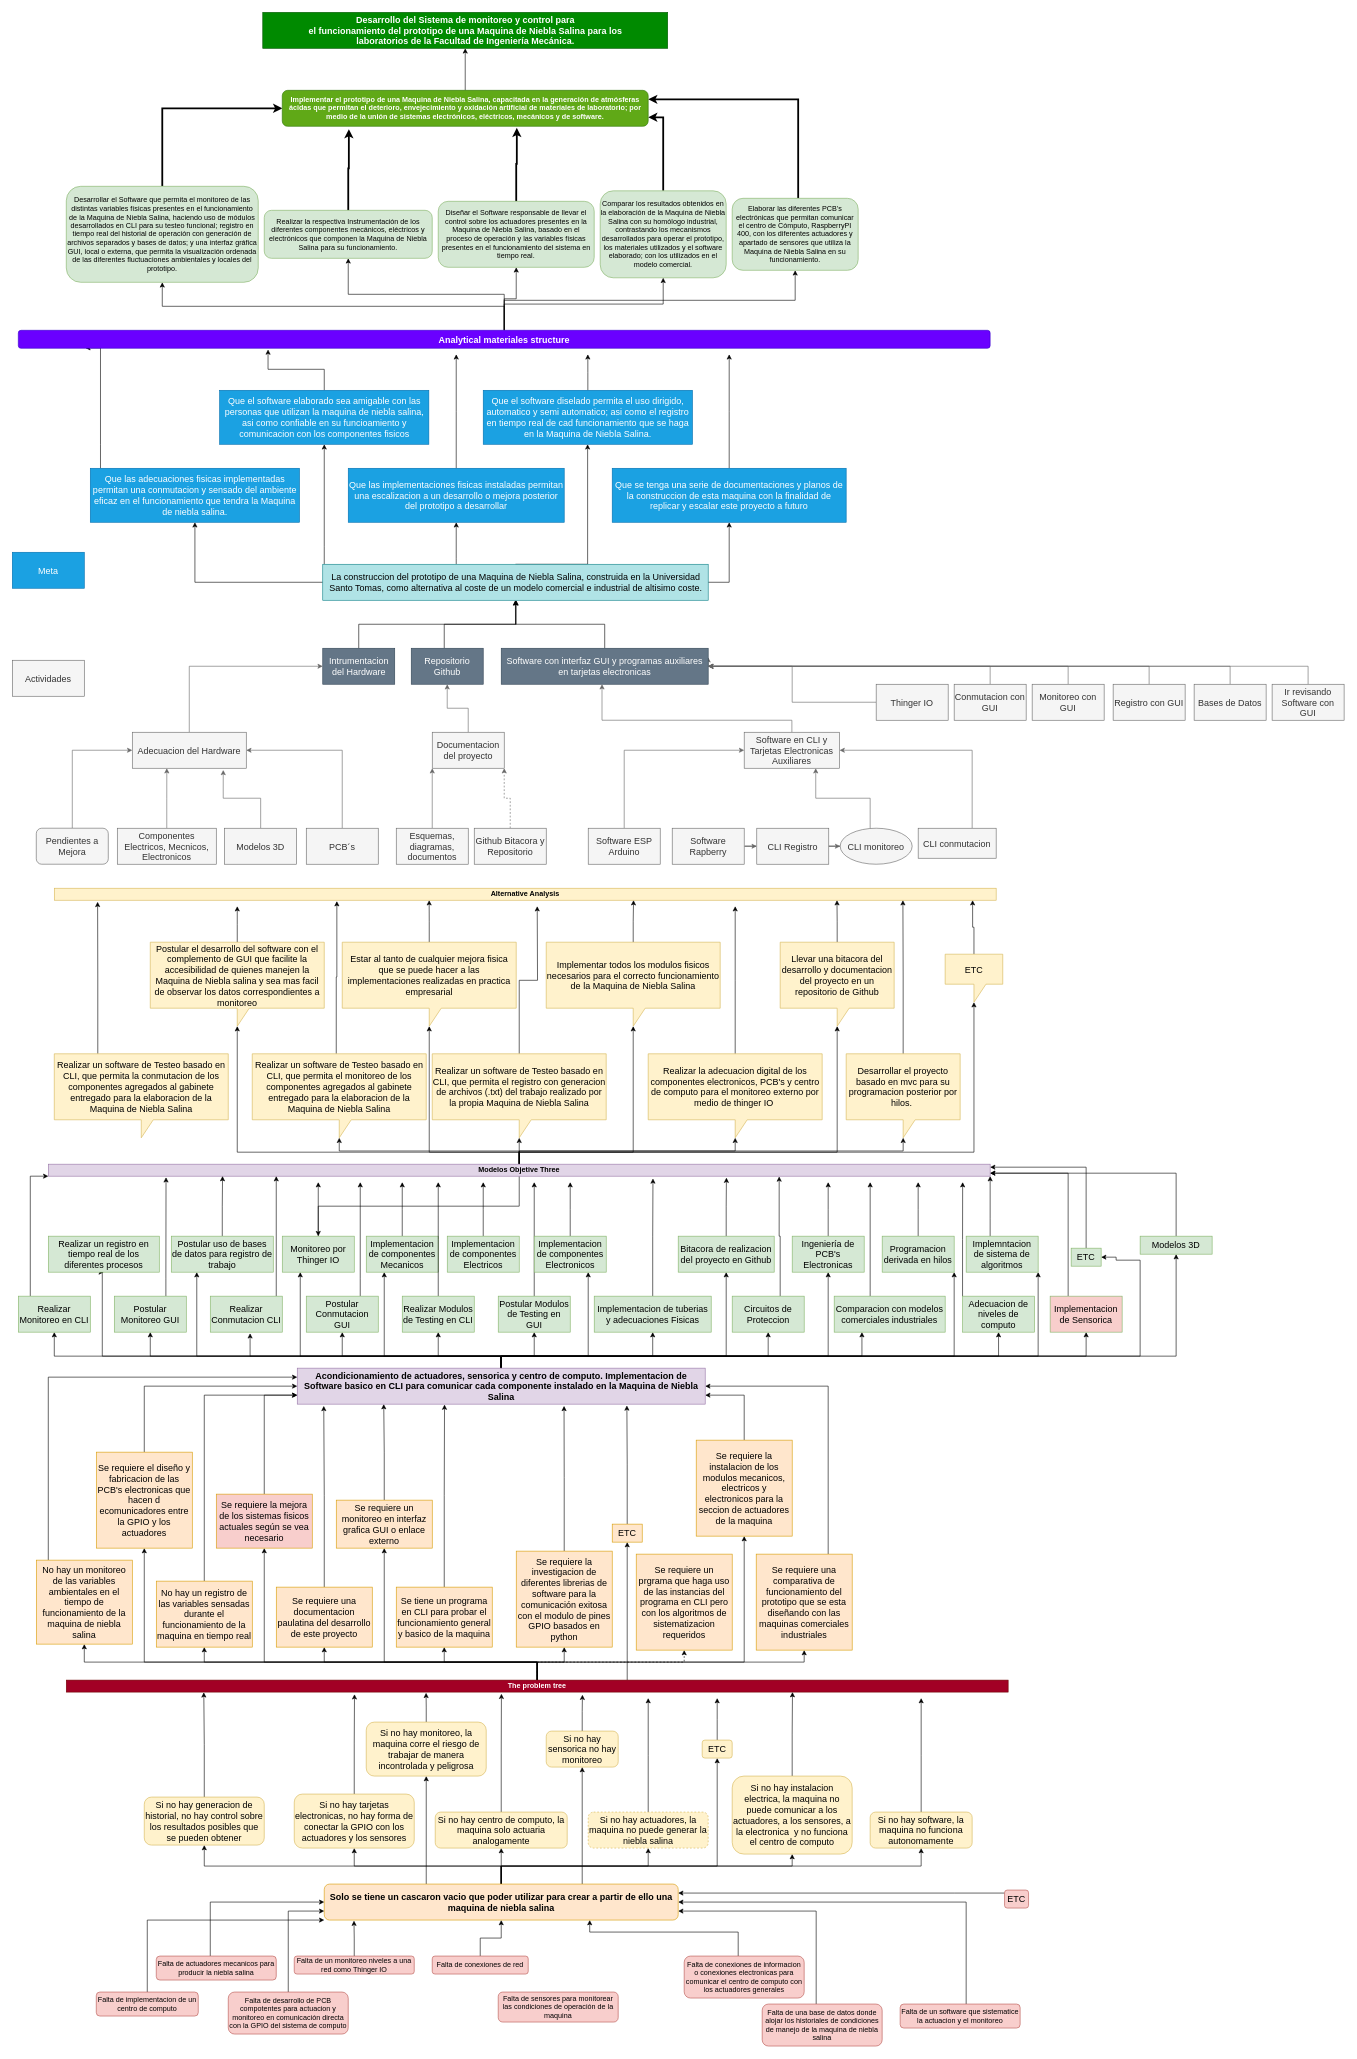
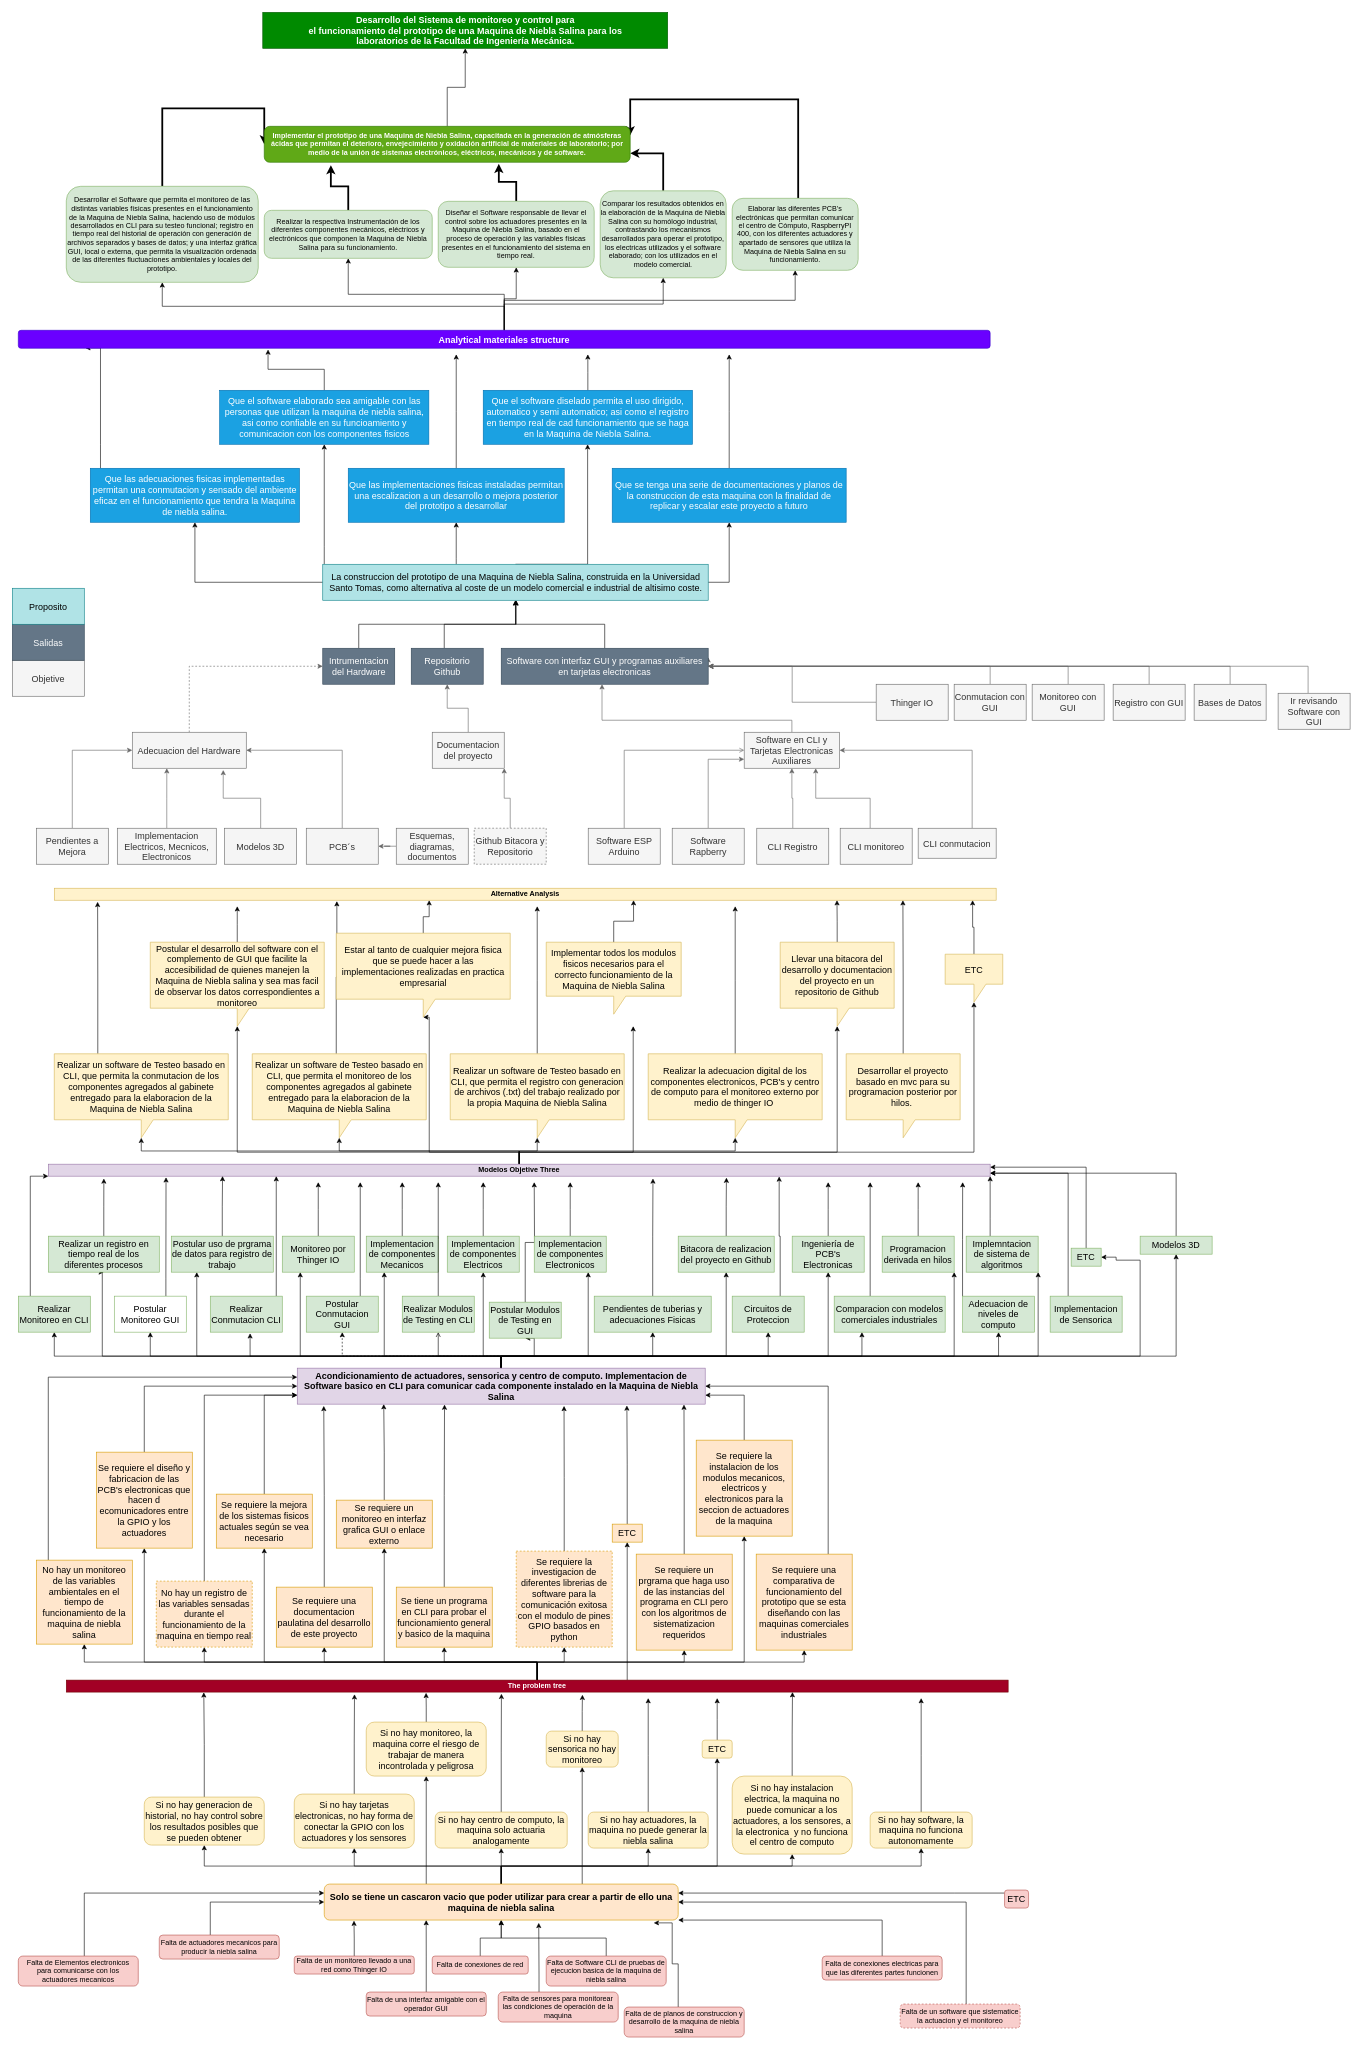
(465, 108) -> (447, 144)
(663, 234) -> (663, 234)
(48, 570) -> none
none -> (48, 606)
none -> (48, 642)
(221, 666) -> (221, 666)
(48, 678) -> (48, 678)
(1308, 702) -> (1314, 711)
(738, 750) -> (740, 750)
(432, 773) -> (387, 846)
(509, 798) -> (509, 798)
(72, 846) -> (72, 846)
(167, 846) -> (167, 846)
(510, 846) -> (510, 846)
(753, 846) -> (708, 759)
(837, 846) -> (793, 798)
(876, 846) -> (876, 846)
(429, 984) -> (423, 975)
(633, 984) -> (614, 978)
(519, 1096) -> (537, 1096)
(903, 1143) -> none
none -> (104, 1183)
(435, 1206) -> (141, 1148)
(222, 1254) -> (222, 1254)
none -> (483, 1277)
(150, 1314) -> (150, 1314)
(534, 1314) -> (525, 1320)
(653, 1314) -> (653, 1314)
(1086, 1314) -> (1086, 1314)
(438, 1337) -> (438, 1336)
(1086, 1337) -> none
(342, 1345) -> (342, 1345)
none -> (684, 1410)
(264, 1521) -> (264, 1521)
(564, 1599) -> (564, 1599)
(204, 1614) -> (204, 1614)
(684, 1657) -> (684, 1657)
(648, 1830) -> (648, 1830)
none -> (84, 1893)
(683, 1911) -> none
(288, 1917) -> none
(147, 1920) -> none
none -> (683, 1920)
(590, 1929) -> none
none -> (539, 1935)
none -> (564, 1938)
none -> (672, 1964)
(354, 1965) -> (354, 1965)
(216, 1968) -> (219, 1947)
none -> (882, 1968)
none -> (78, 1971)
none -> (606, 1971)
(744, 1977) -> none
none -> (426, 1991)
(147, 2004) -> none
none -> (426, 2004)
(288, 2013) -> none
(960, 2016) -> (960, 2016)
none -> (684, 2022)
(822, 2025) -> none
